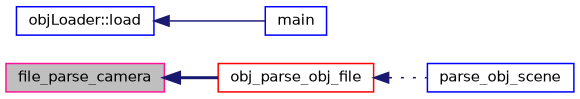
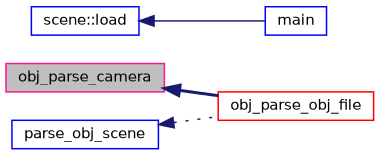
(85, 21) -> (85, 21)
(85, 78) -> (85, 78)
(408, 78) -> (196, 120)
